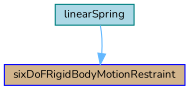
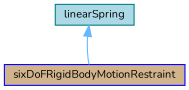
(102, 39) -> (87, 51)
